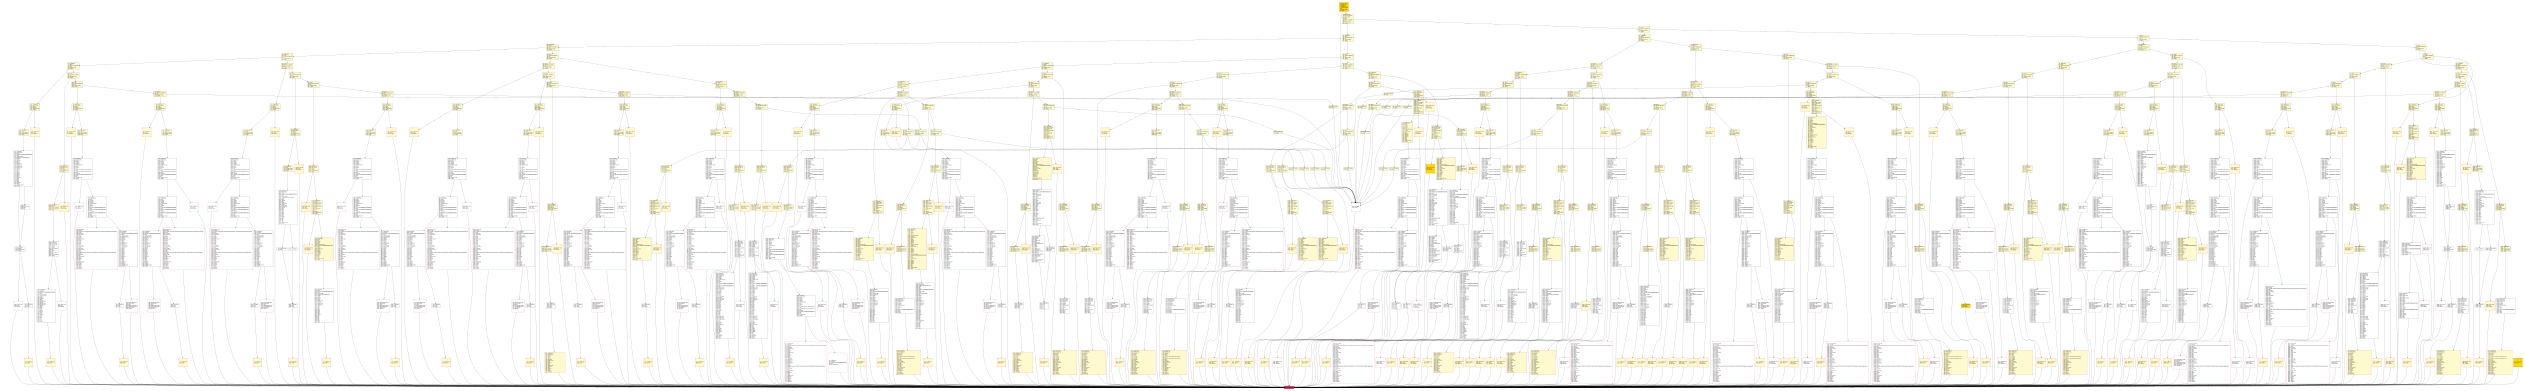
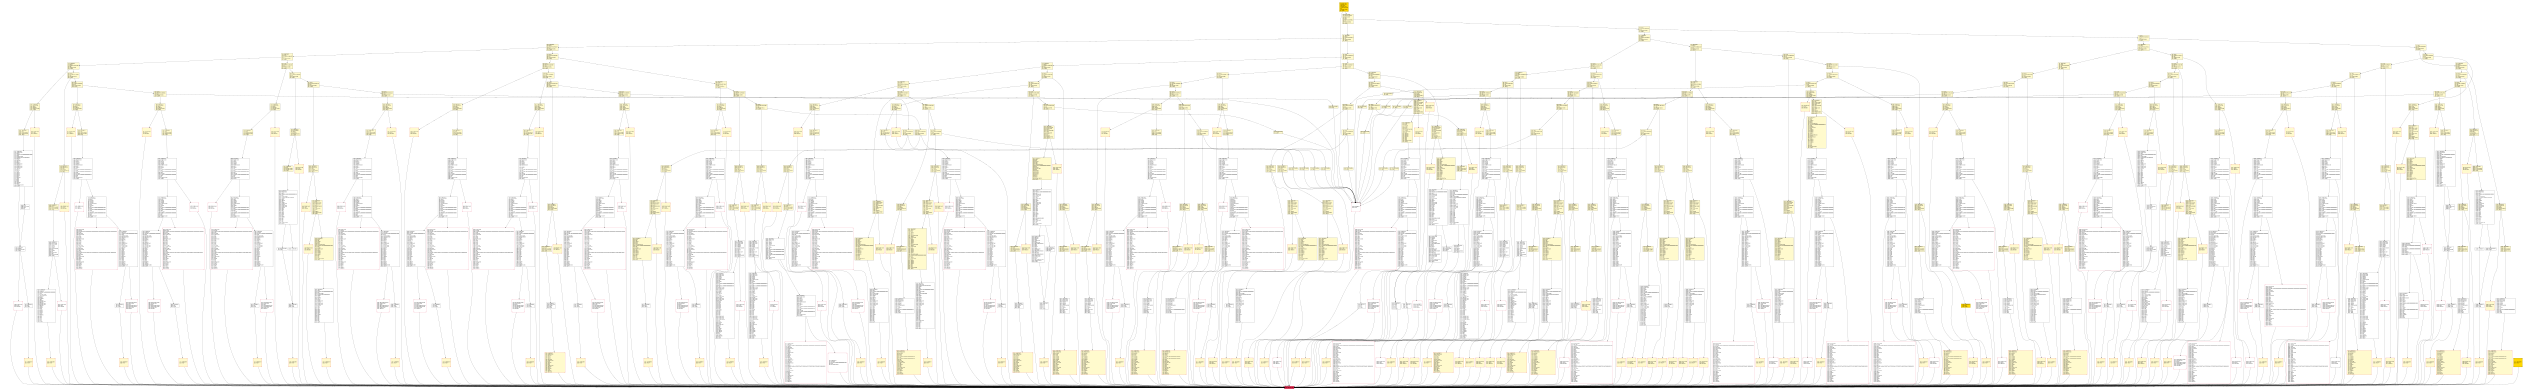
(1430, 169) -> (1430, 169)
